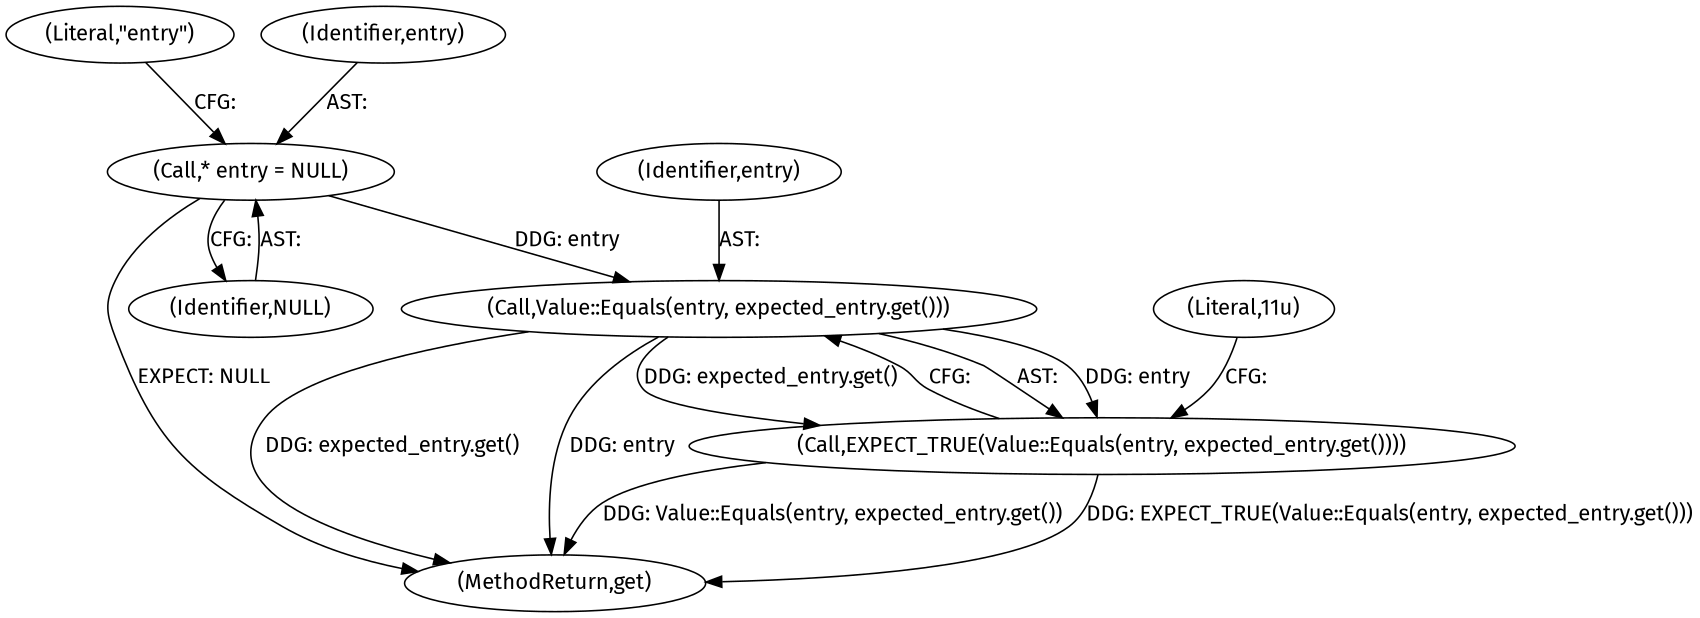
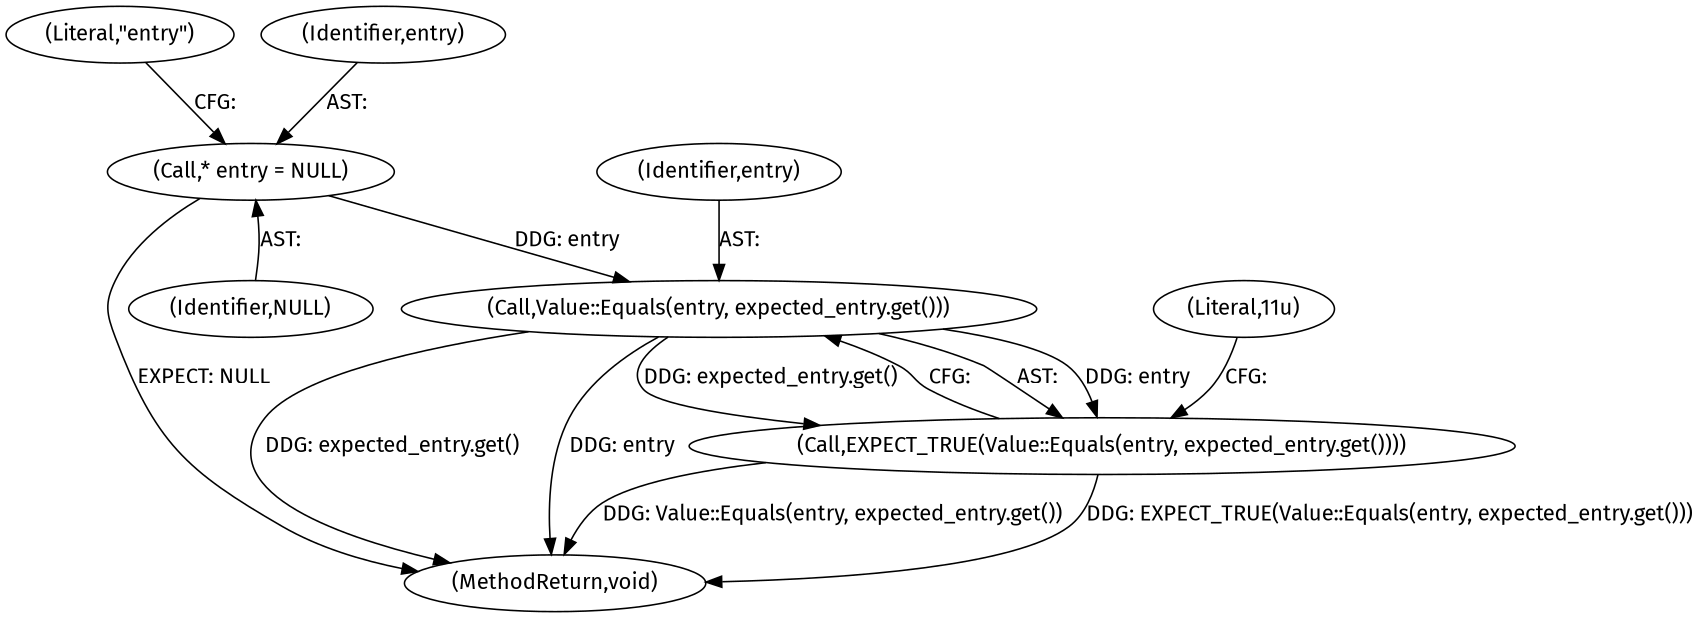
(209, 233) -> none
(555, 583) -> (555, 583)
